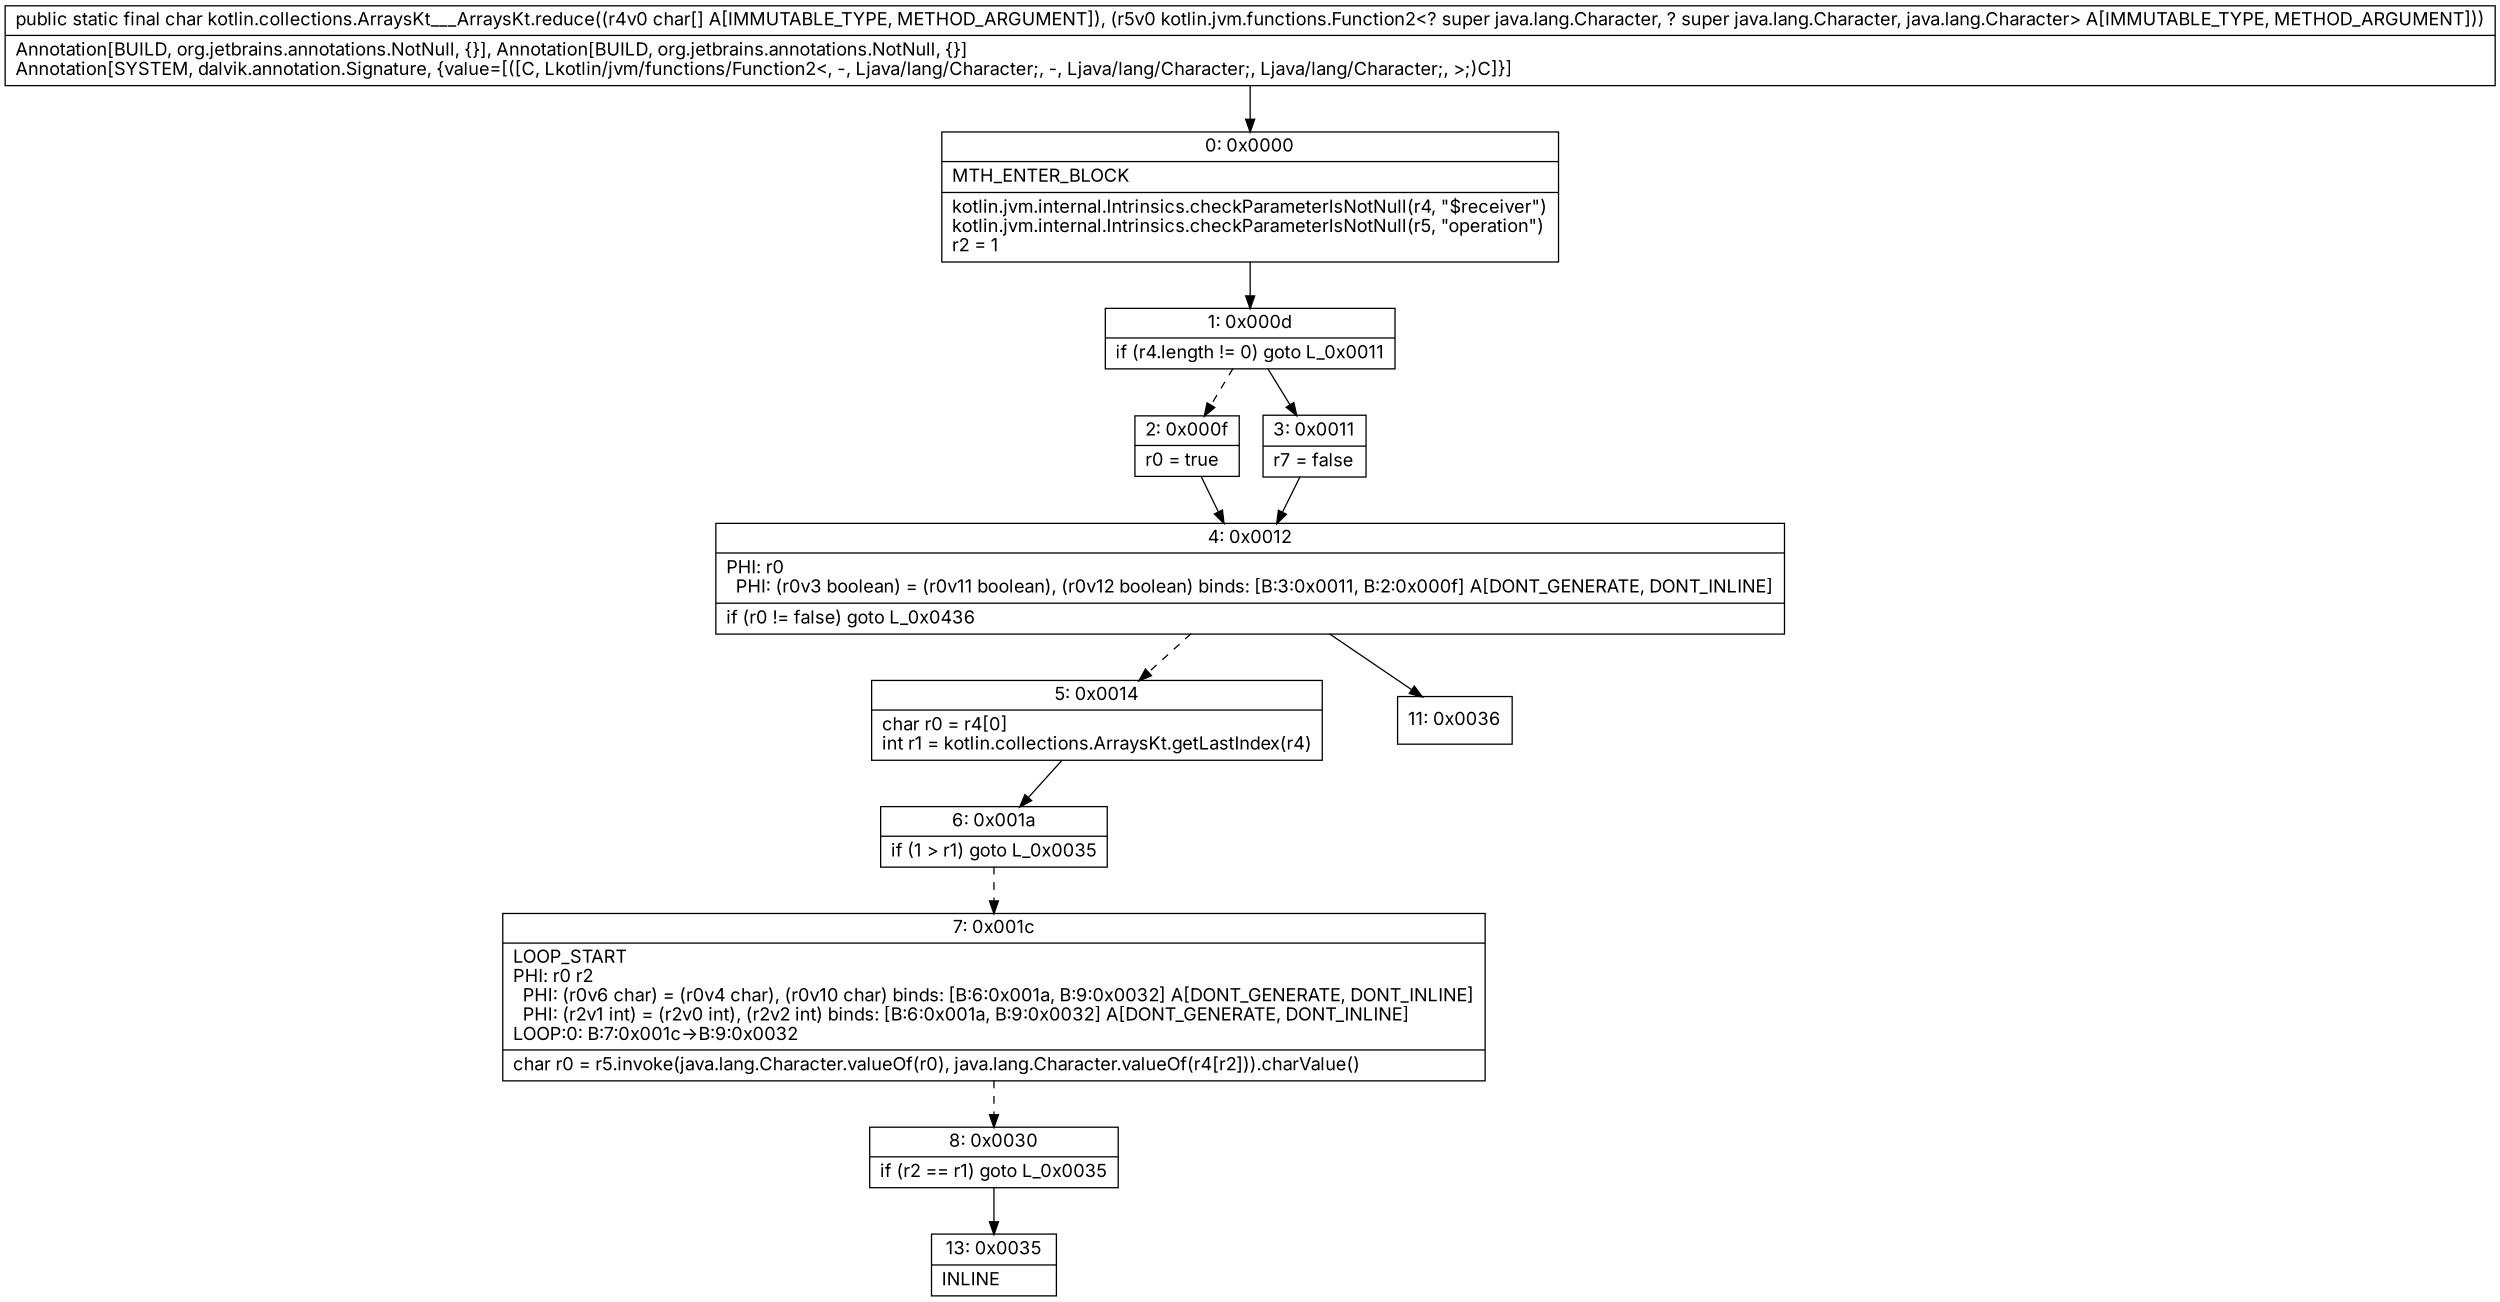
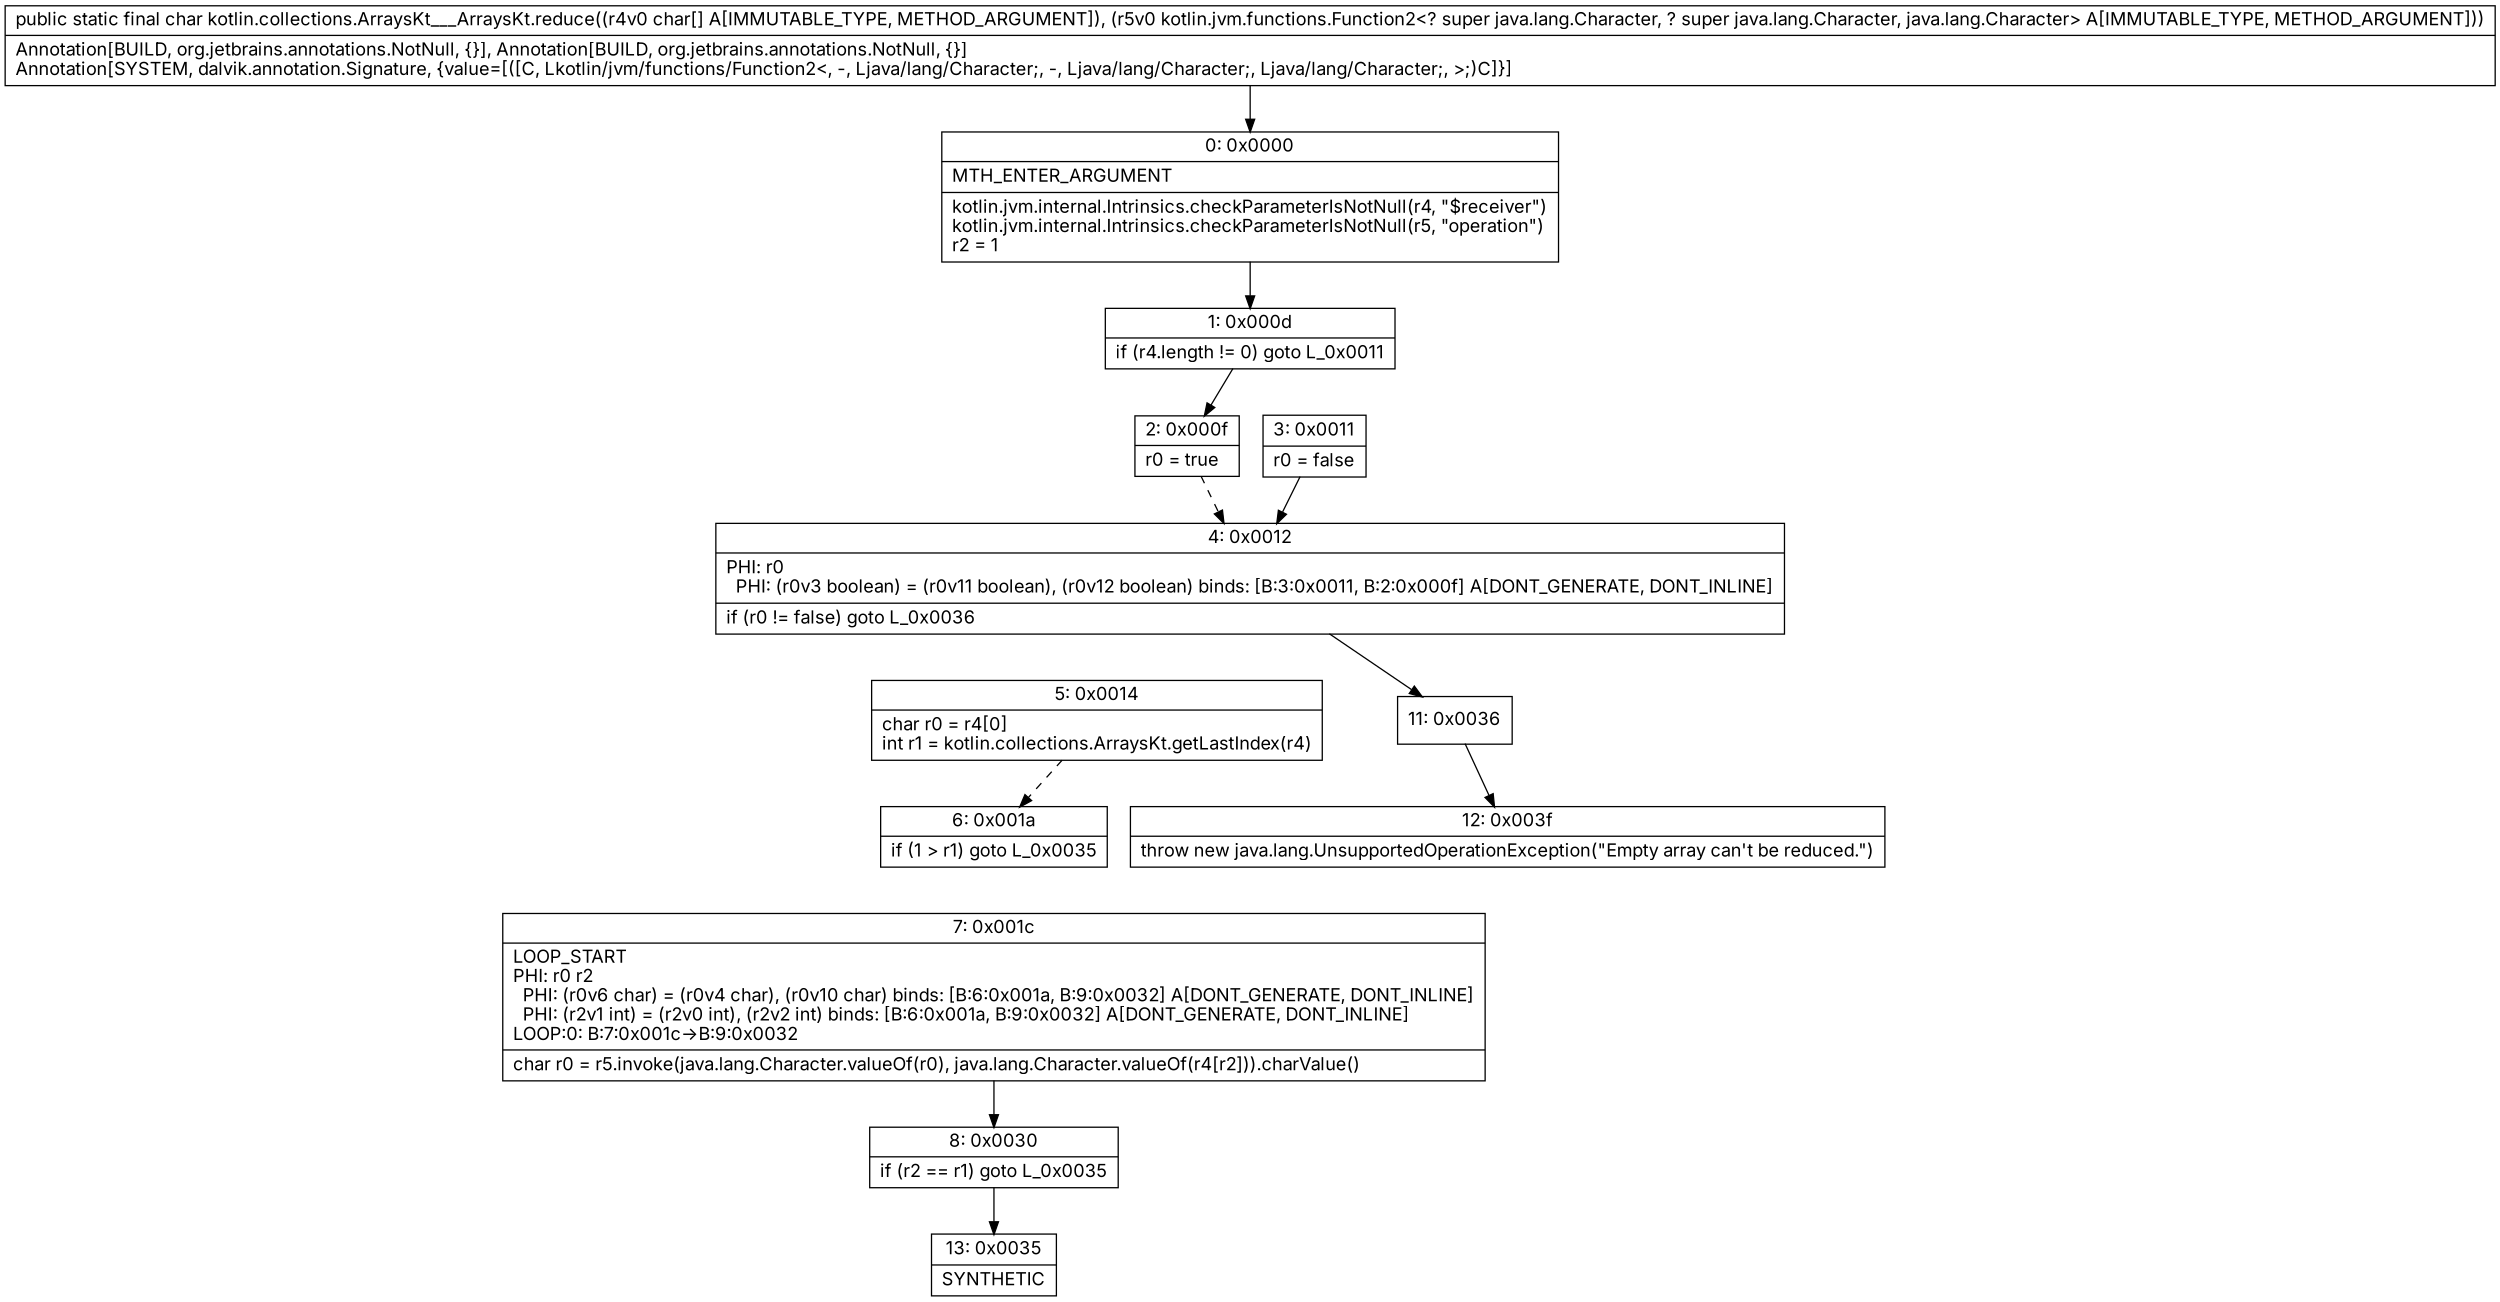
(1042, 176) -> (1063, 176)
(1222, 387) -> (1222, 387)
(1279, 387) -> none
(1314, 461) -> (1315, 461)
(1210, 494) -> (1210, 494)
(851, 618) -> (851, 618)
(1170, 653) -> none
(1045, 779) -> (1045, 779)
none -> (1508, 837)
(994, 884) -> none
(994, 1098) -> (994, 1098)
(971, 1280) -> (994, 1280)
